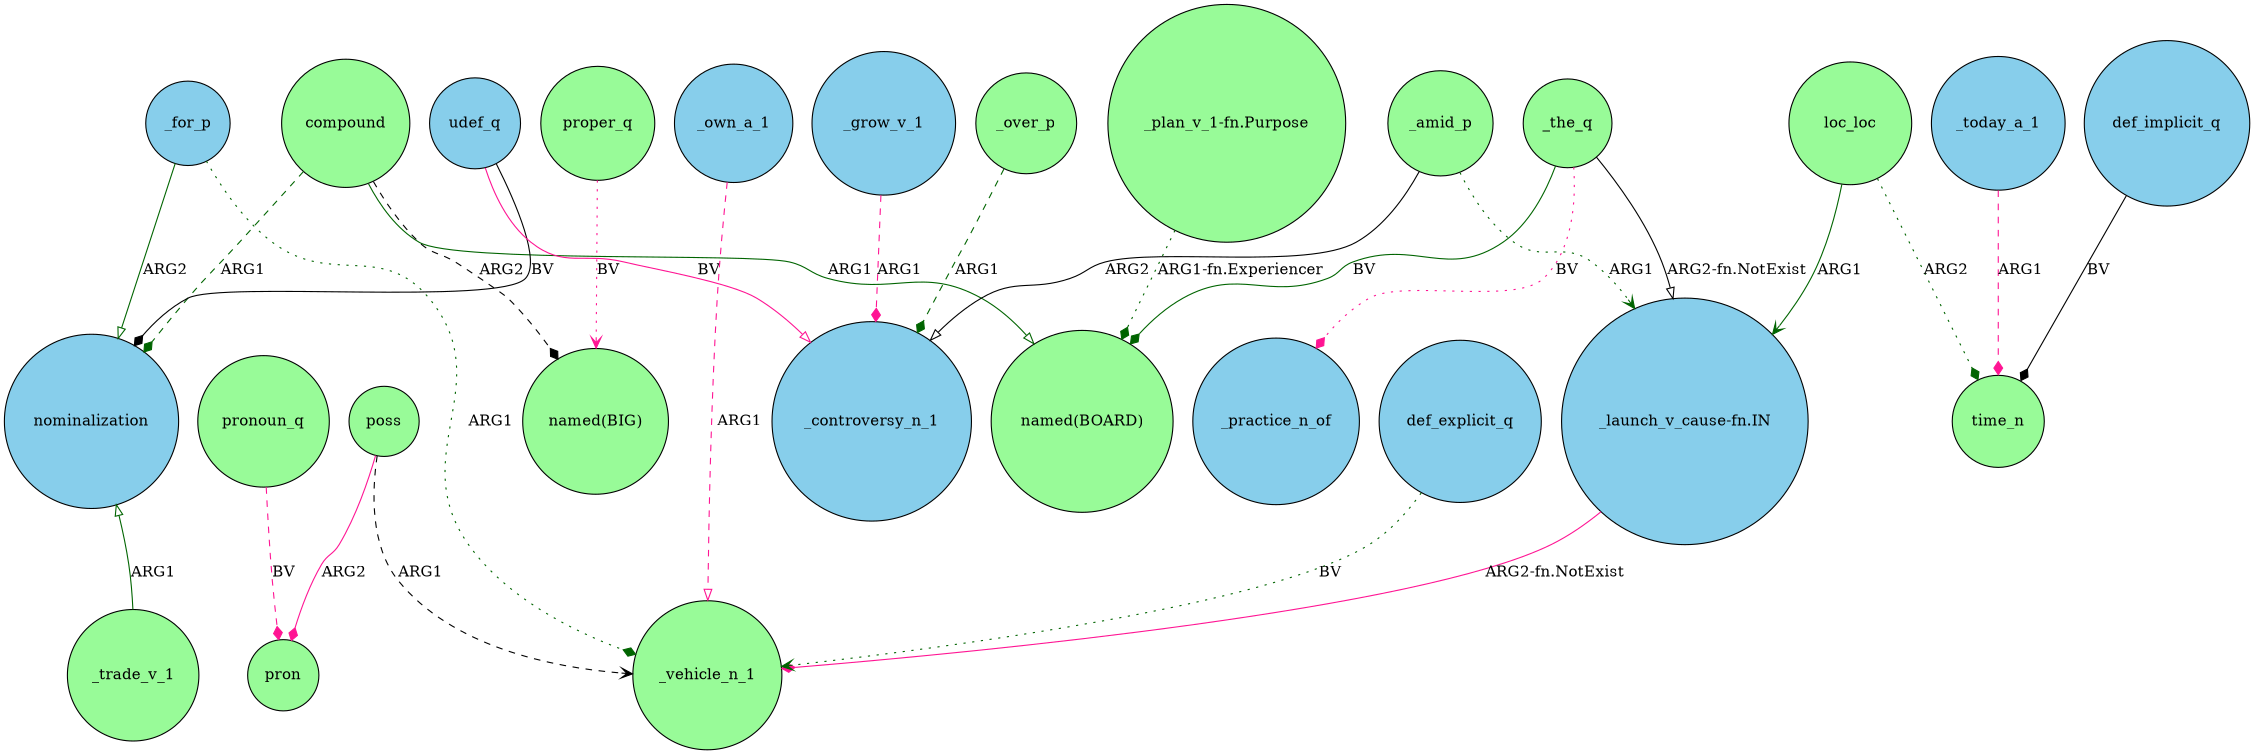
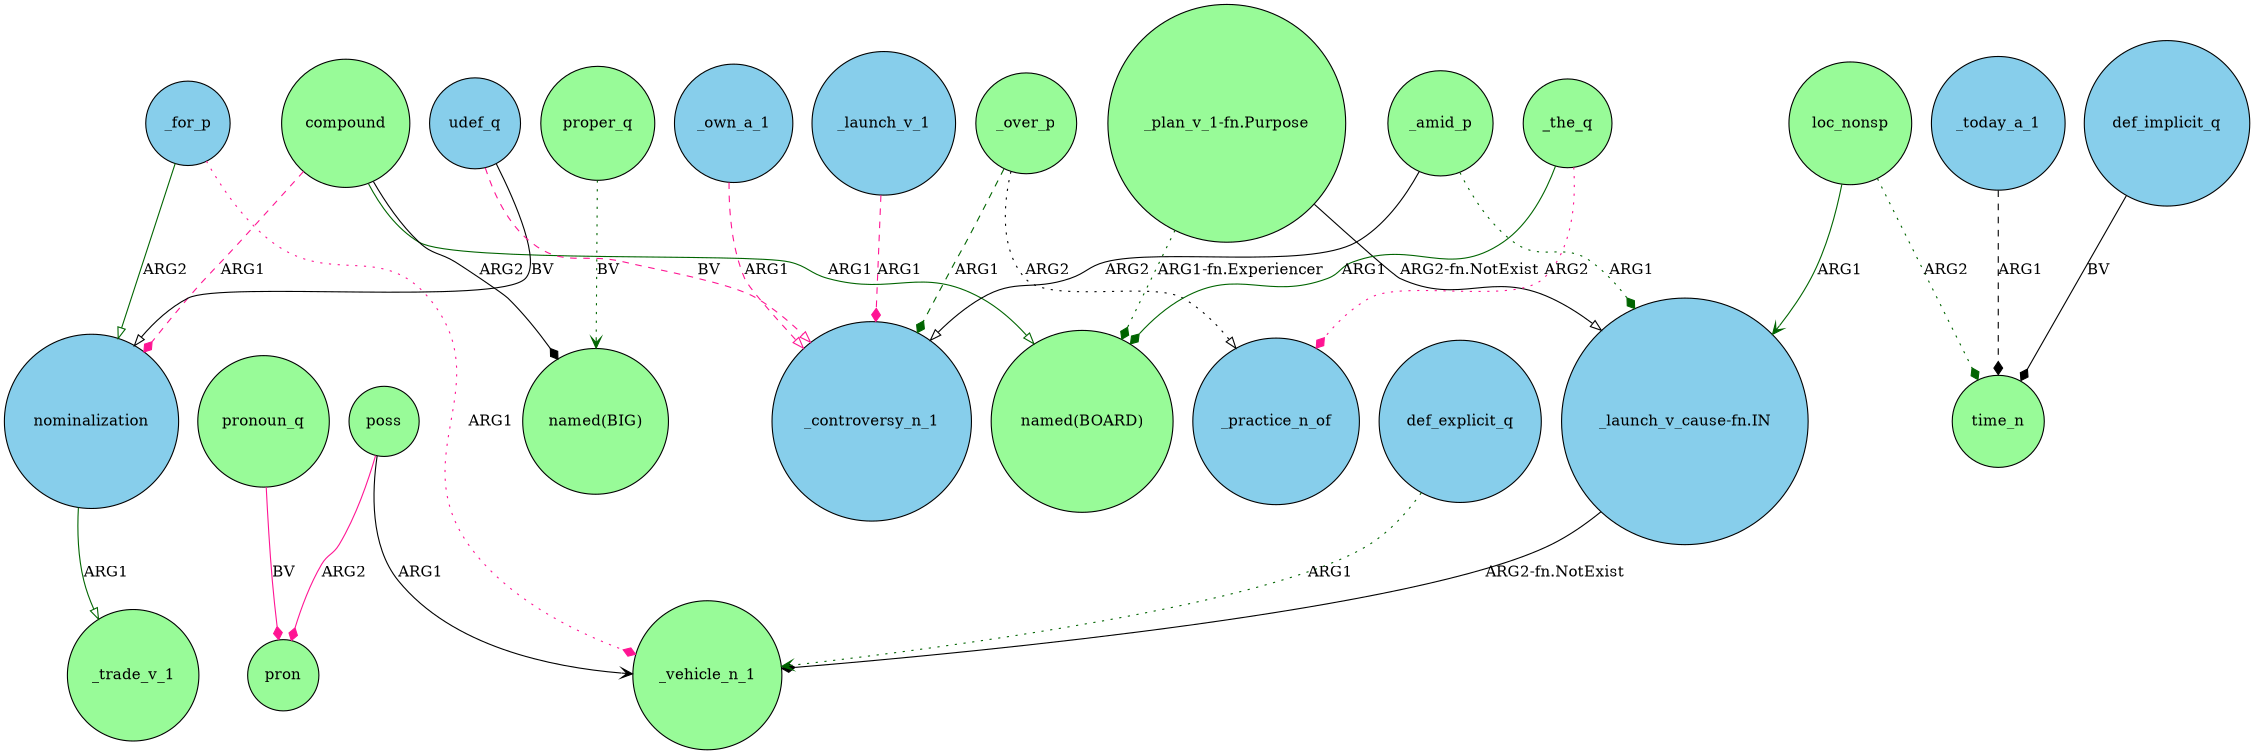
(884, 123) -> (884, 123)
(1850, 123) -> (1850, 123)
(1640, 219) -> (1412, 283)
(1534, 251) -> (1534, 251)
(227, 256) -> (227, 256)
(460, 265) -> (460, 265)
(638, 265) -> (638, 265)
(597, 267) -> (597, 267)
(1364, 270) -> (1364, 270)
(1567, 270) -> (1567, 270)
(1998, 276) -> (1998, 276)
(388, 292) -> (388, 292)
none -> (1078, 292)
(456, 378) -> (456, 378)
(713, 386) -> (742, 270)
(270, 557) -> (270, 557)
(128, 562) -> (80, 559)
(1330, 573) -> (1330, 573)
(442, 619) -> (442, 619)
(1207, 623) -> (1207, 623)
